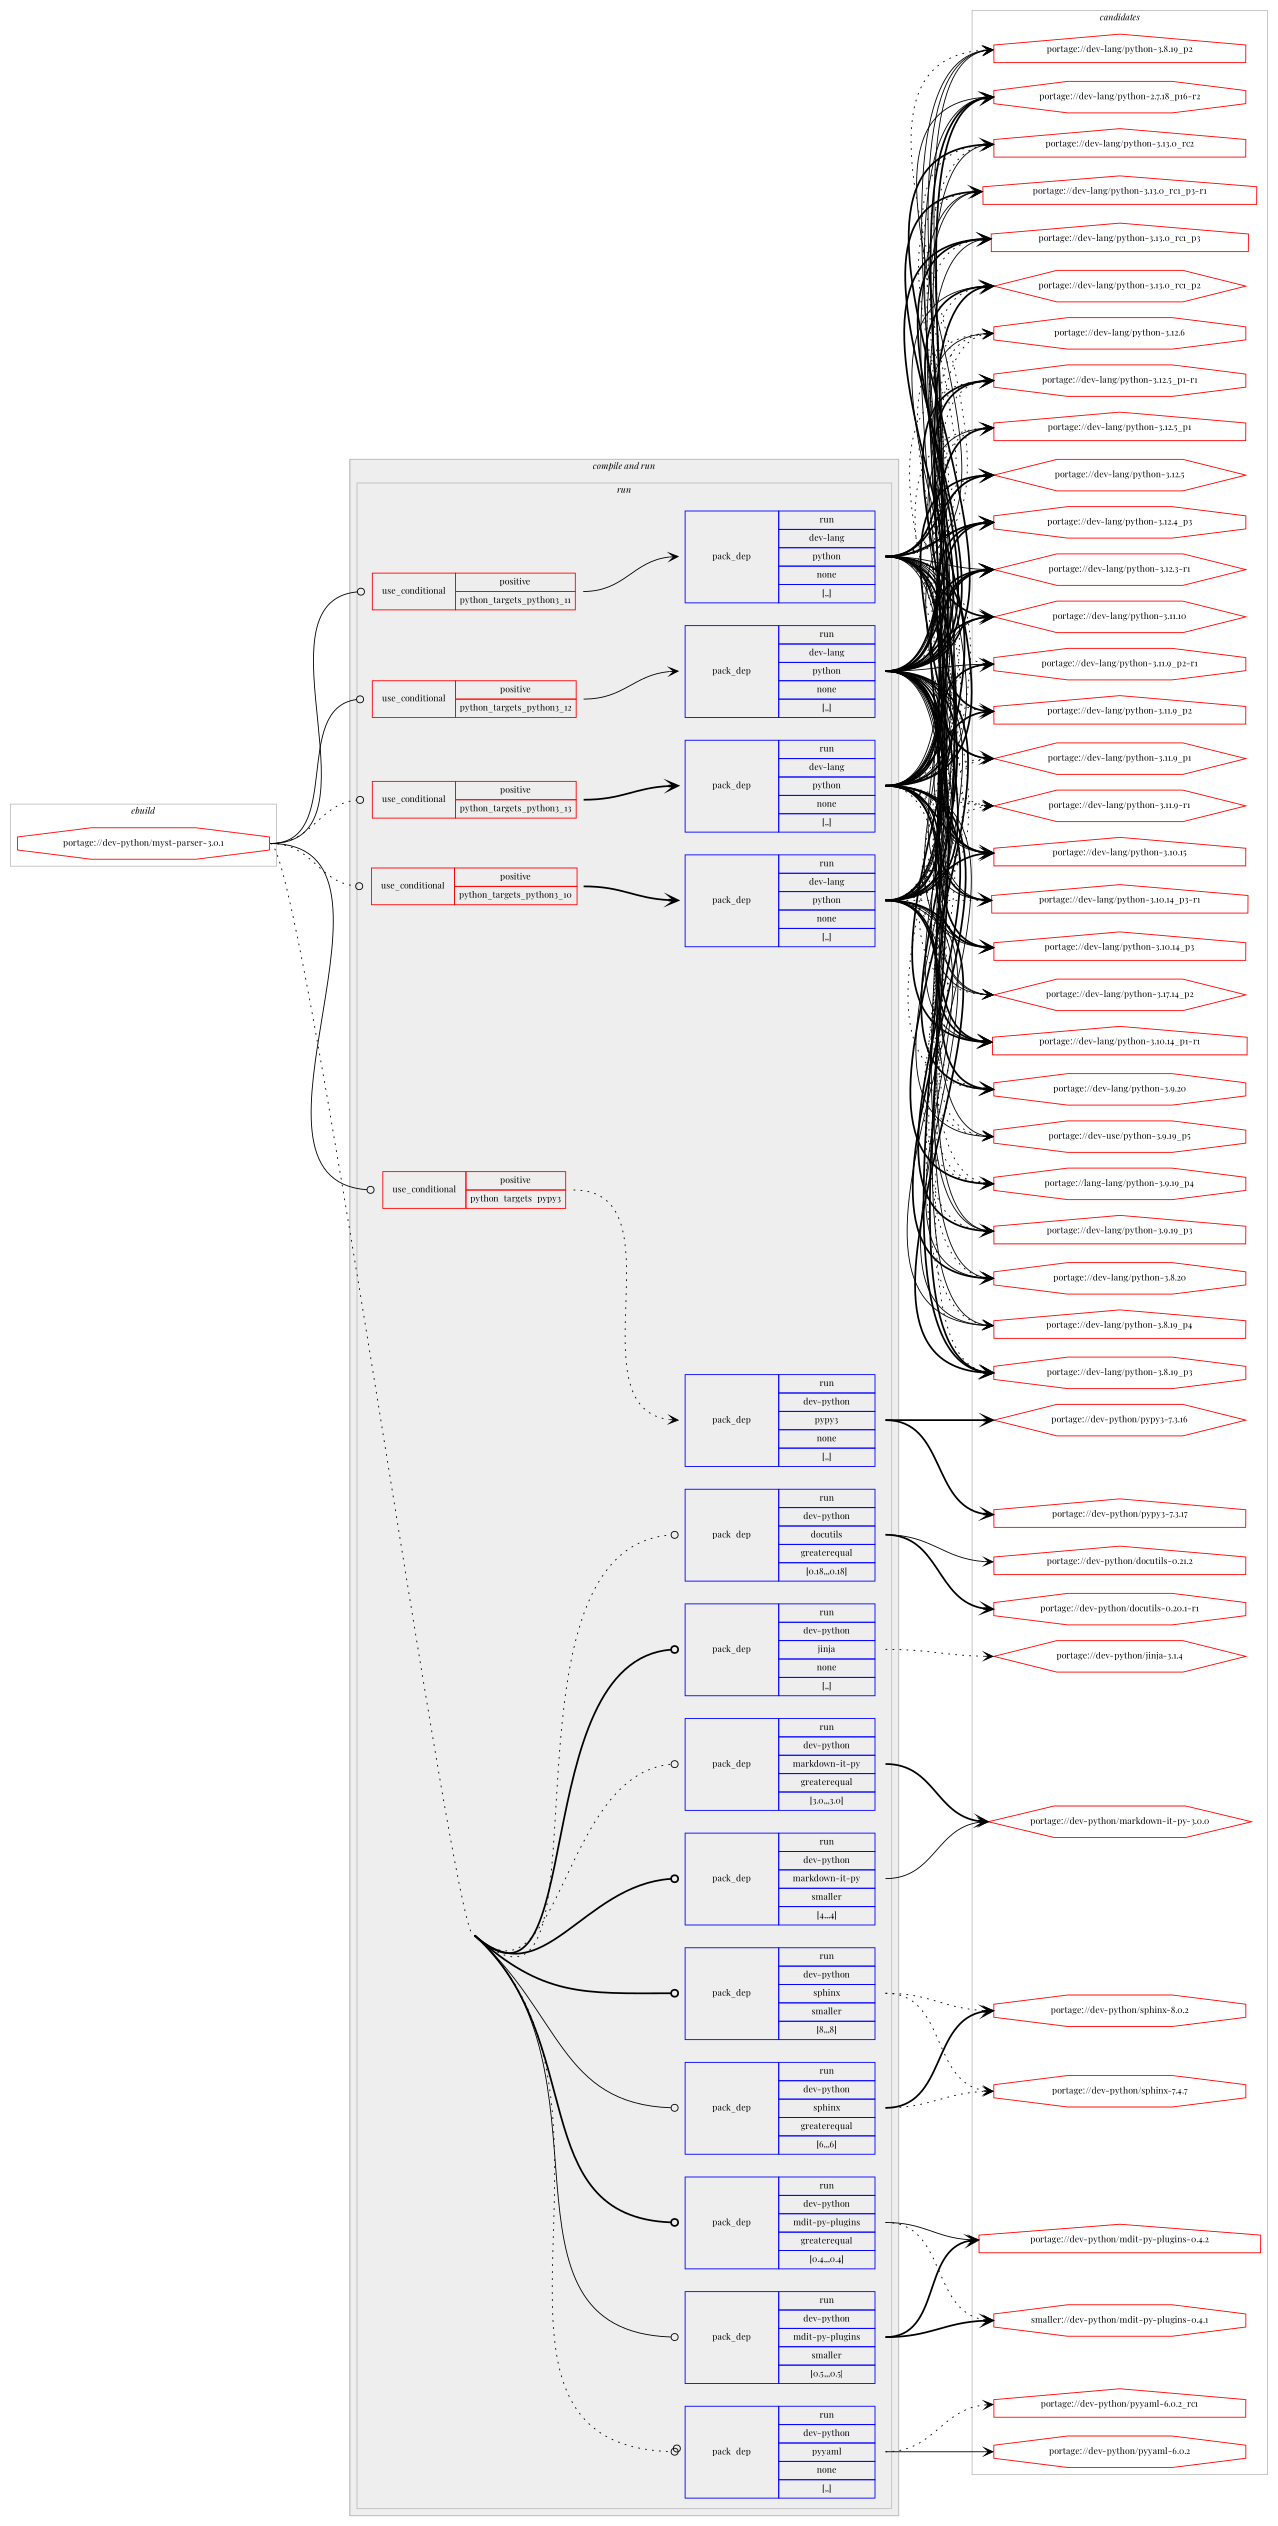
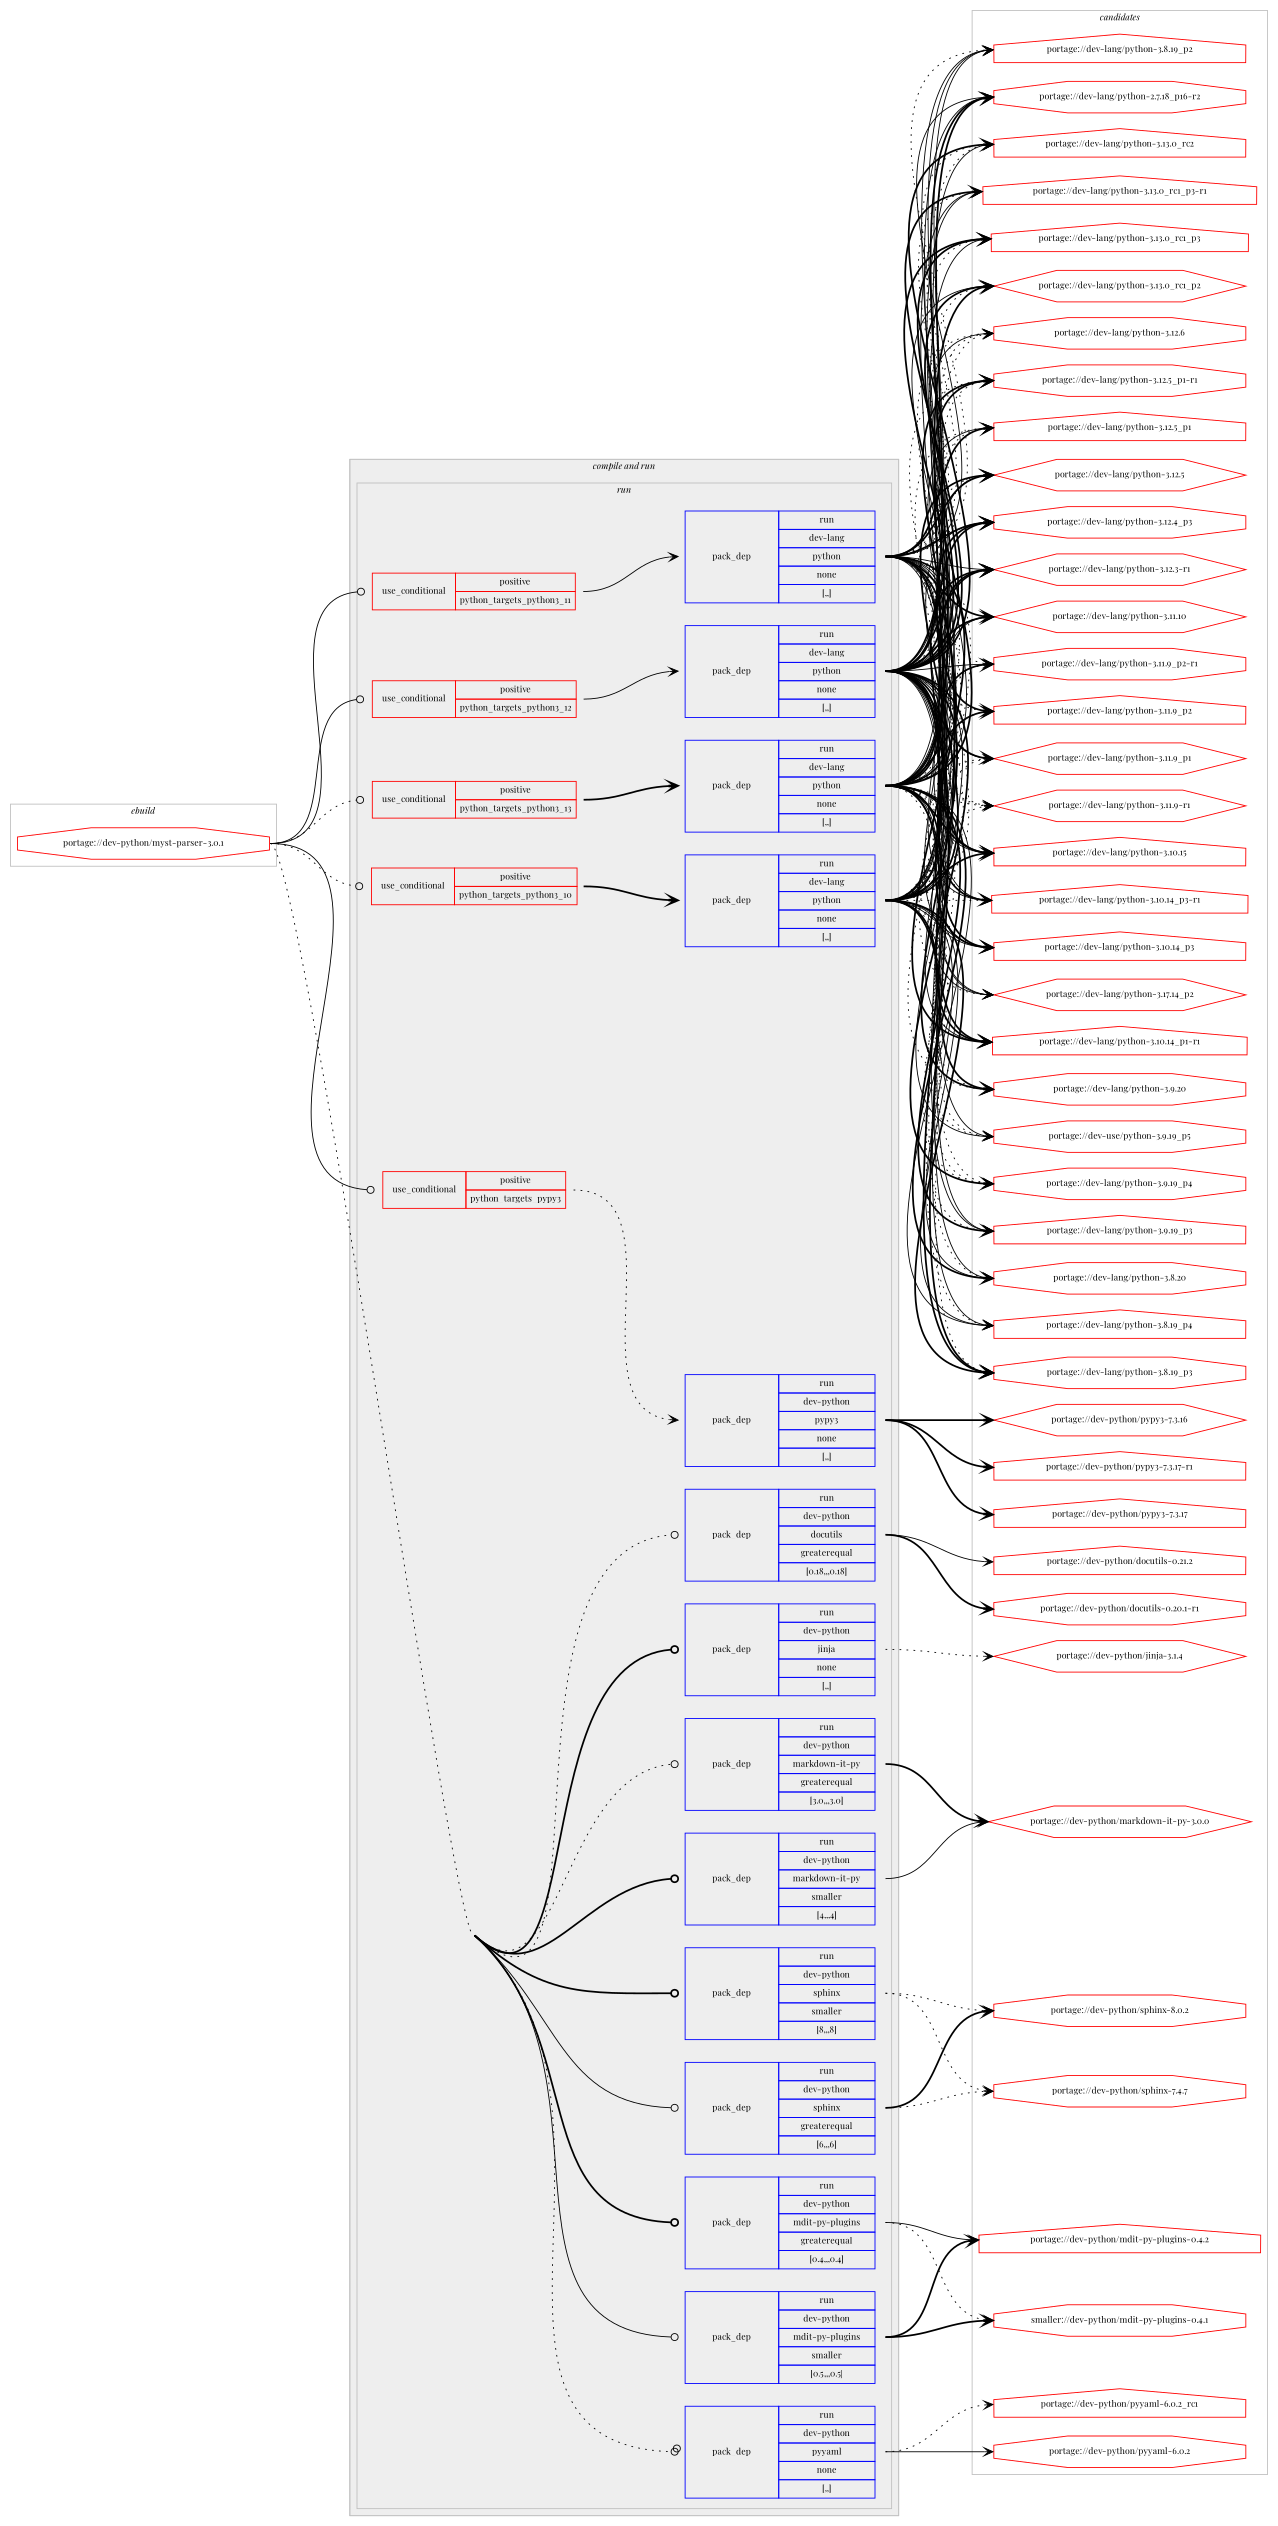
(1120, 1184) -> (1120, 1184)
none -> (1120, 1467)
